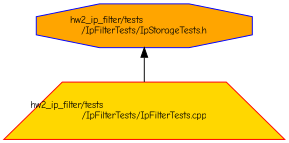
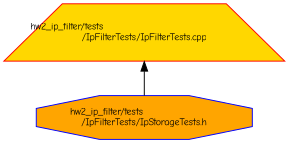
(144, 70) -> (144, 83)
